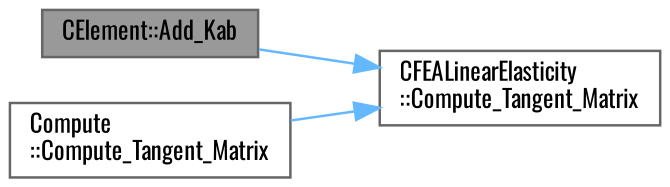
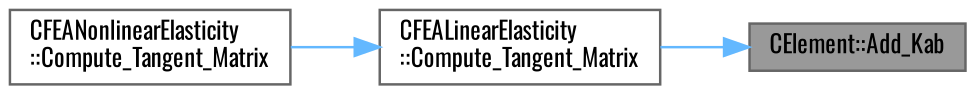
(307, 57) -> (692, 47)
(150, 140) -> (150, 47)
